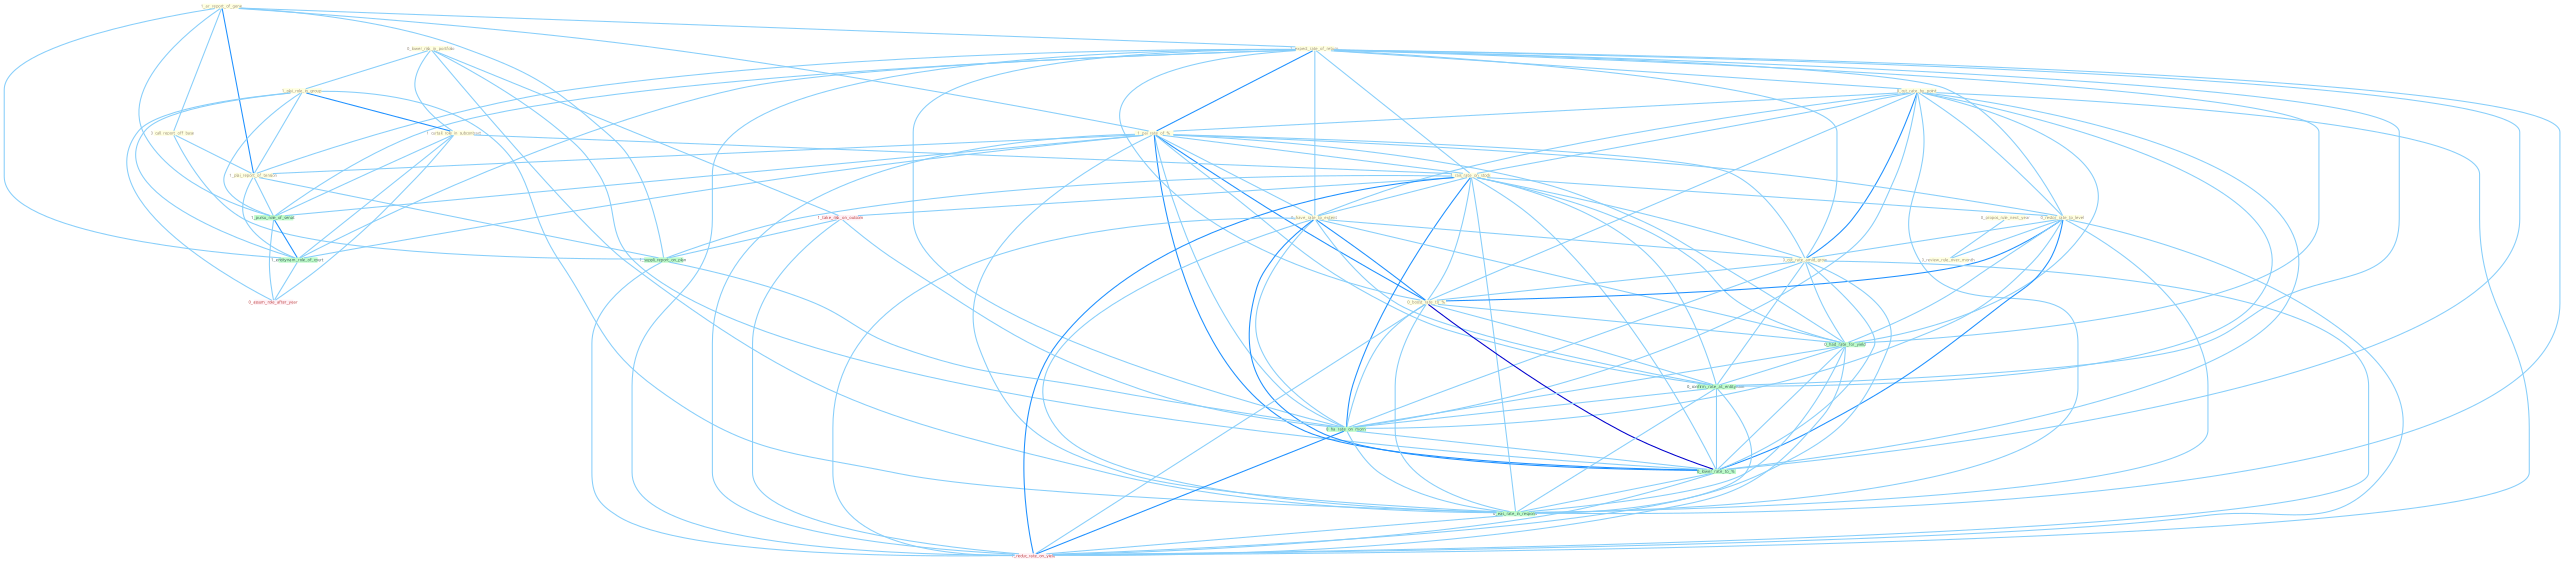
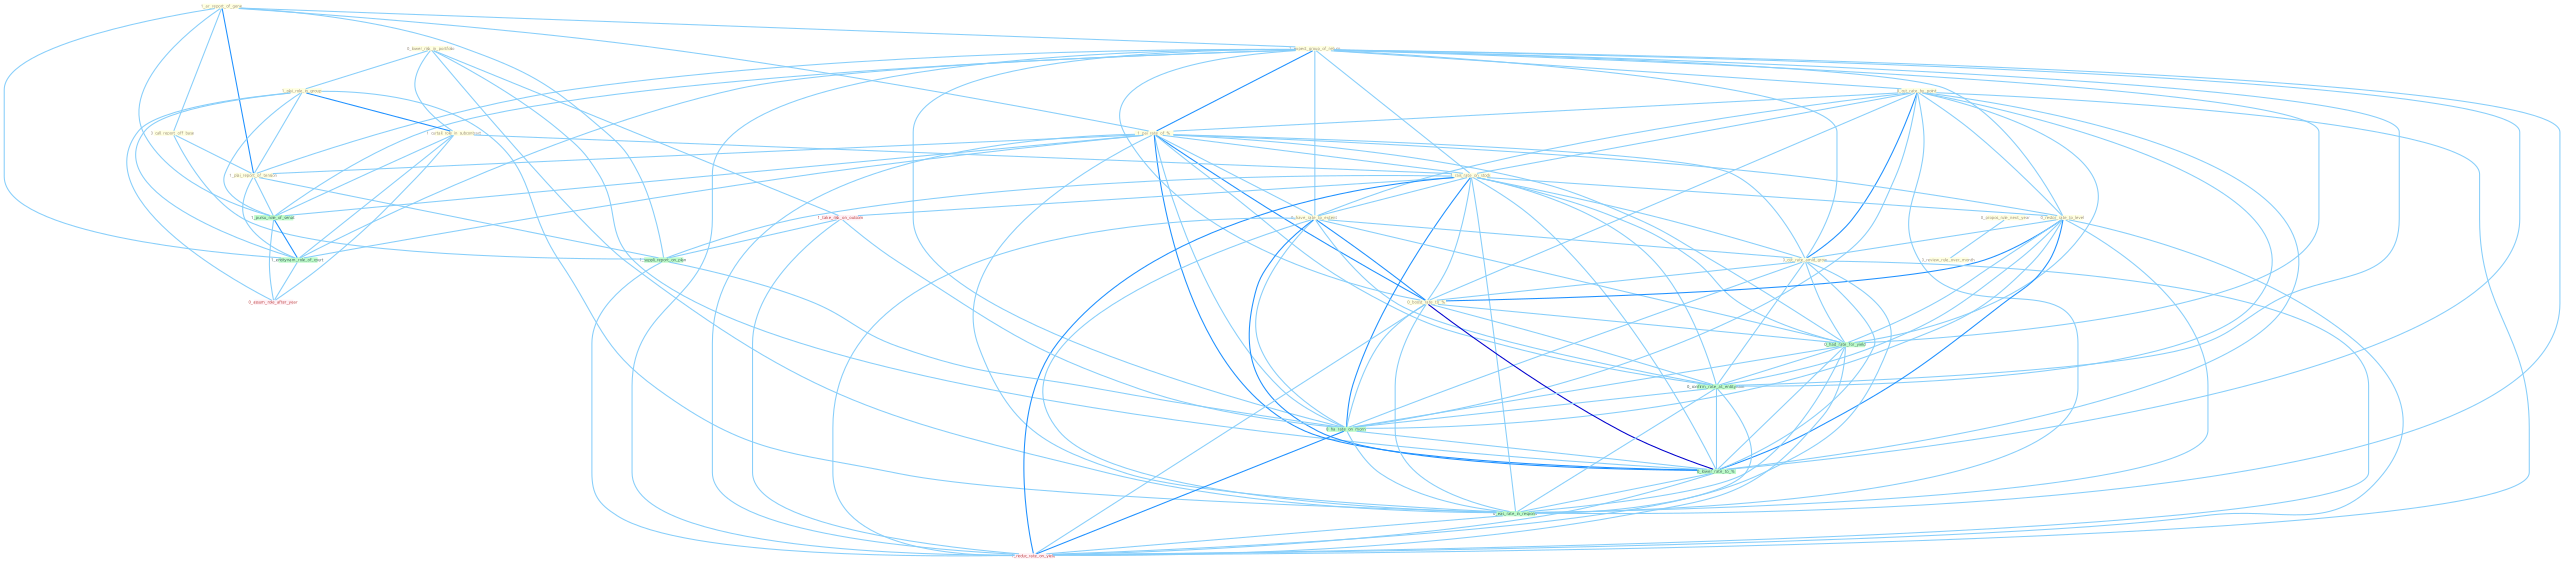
(1315, 49) -> (1315, 49)
(2006, 239) -> (1942, 315)
